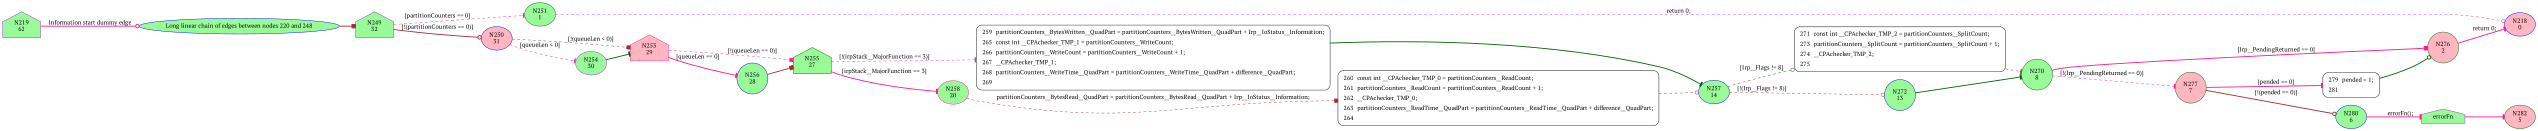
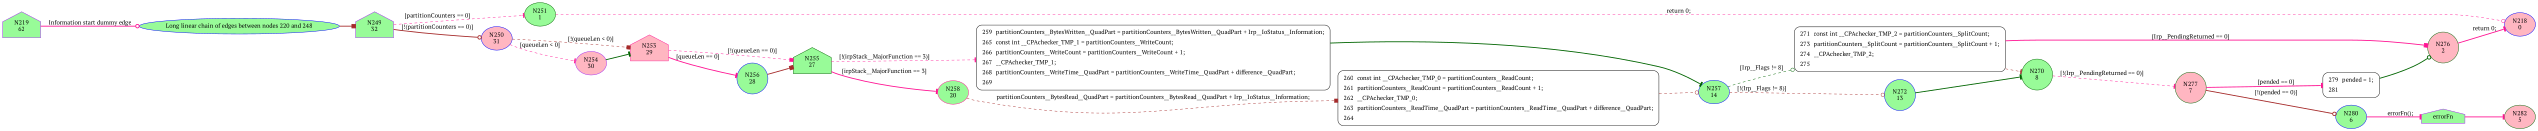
(2237, 57) -> (2215, 40)
(591, 63) -> (591, 63)
